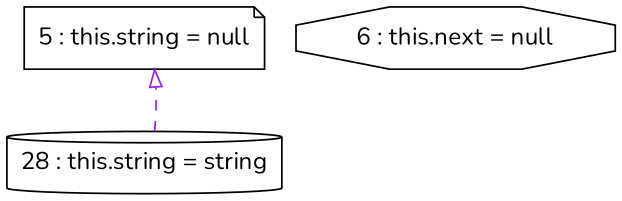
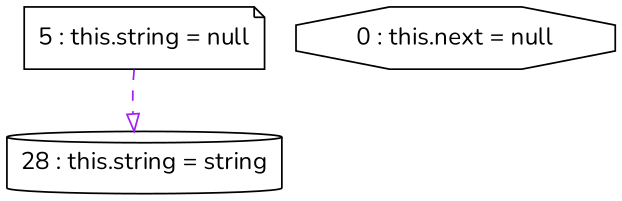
(456, 38) -> (456, 38)
(156, 109) -> (133, 92)
